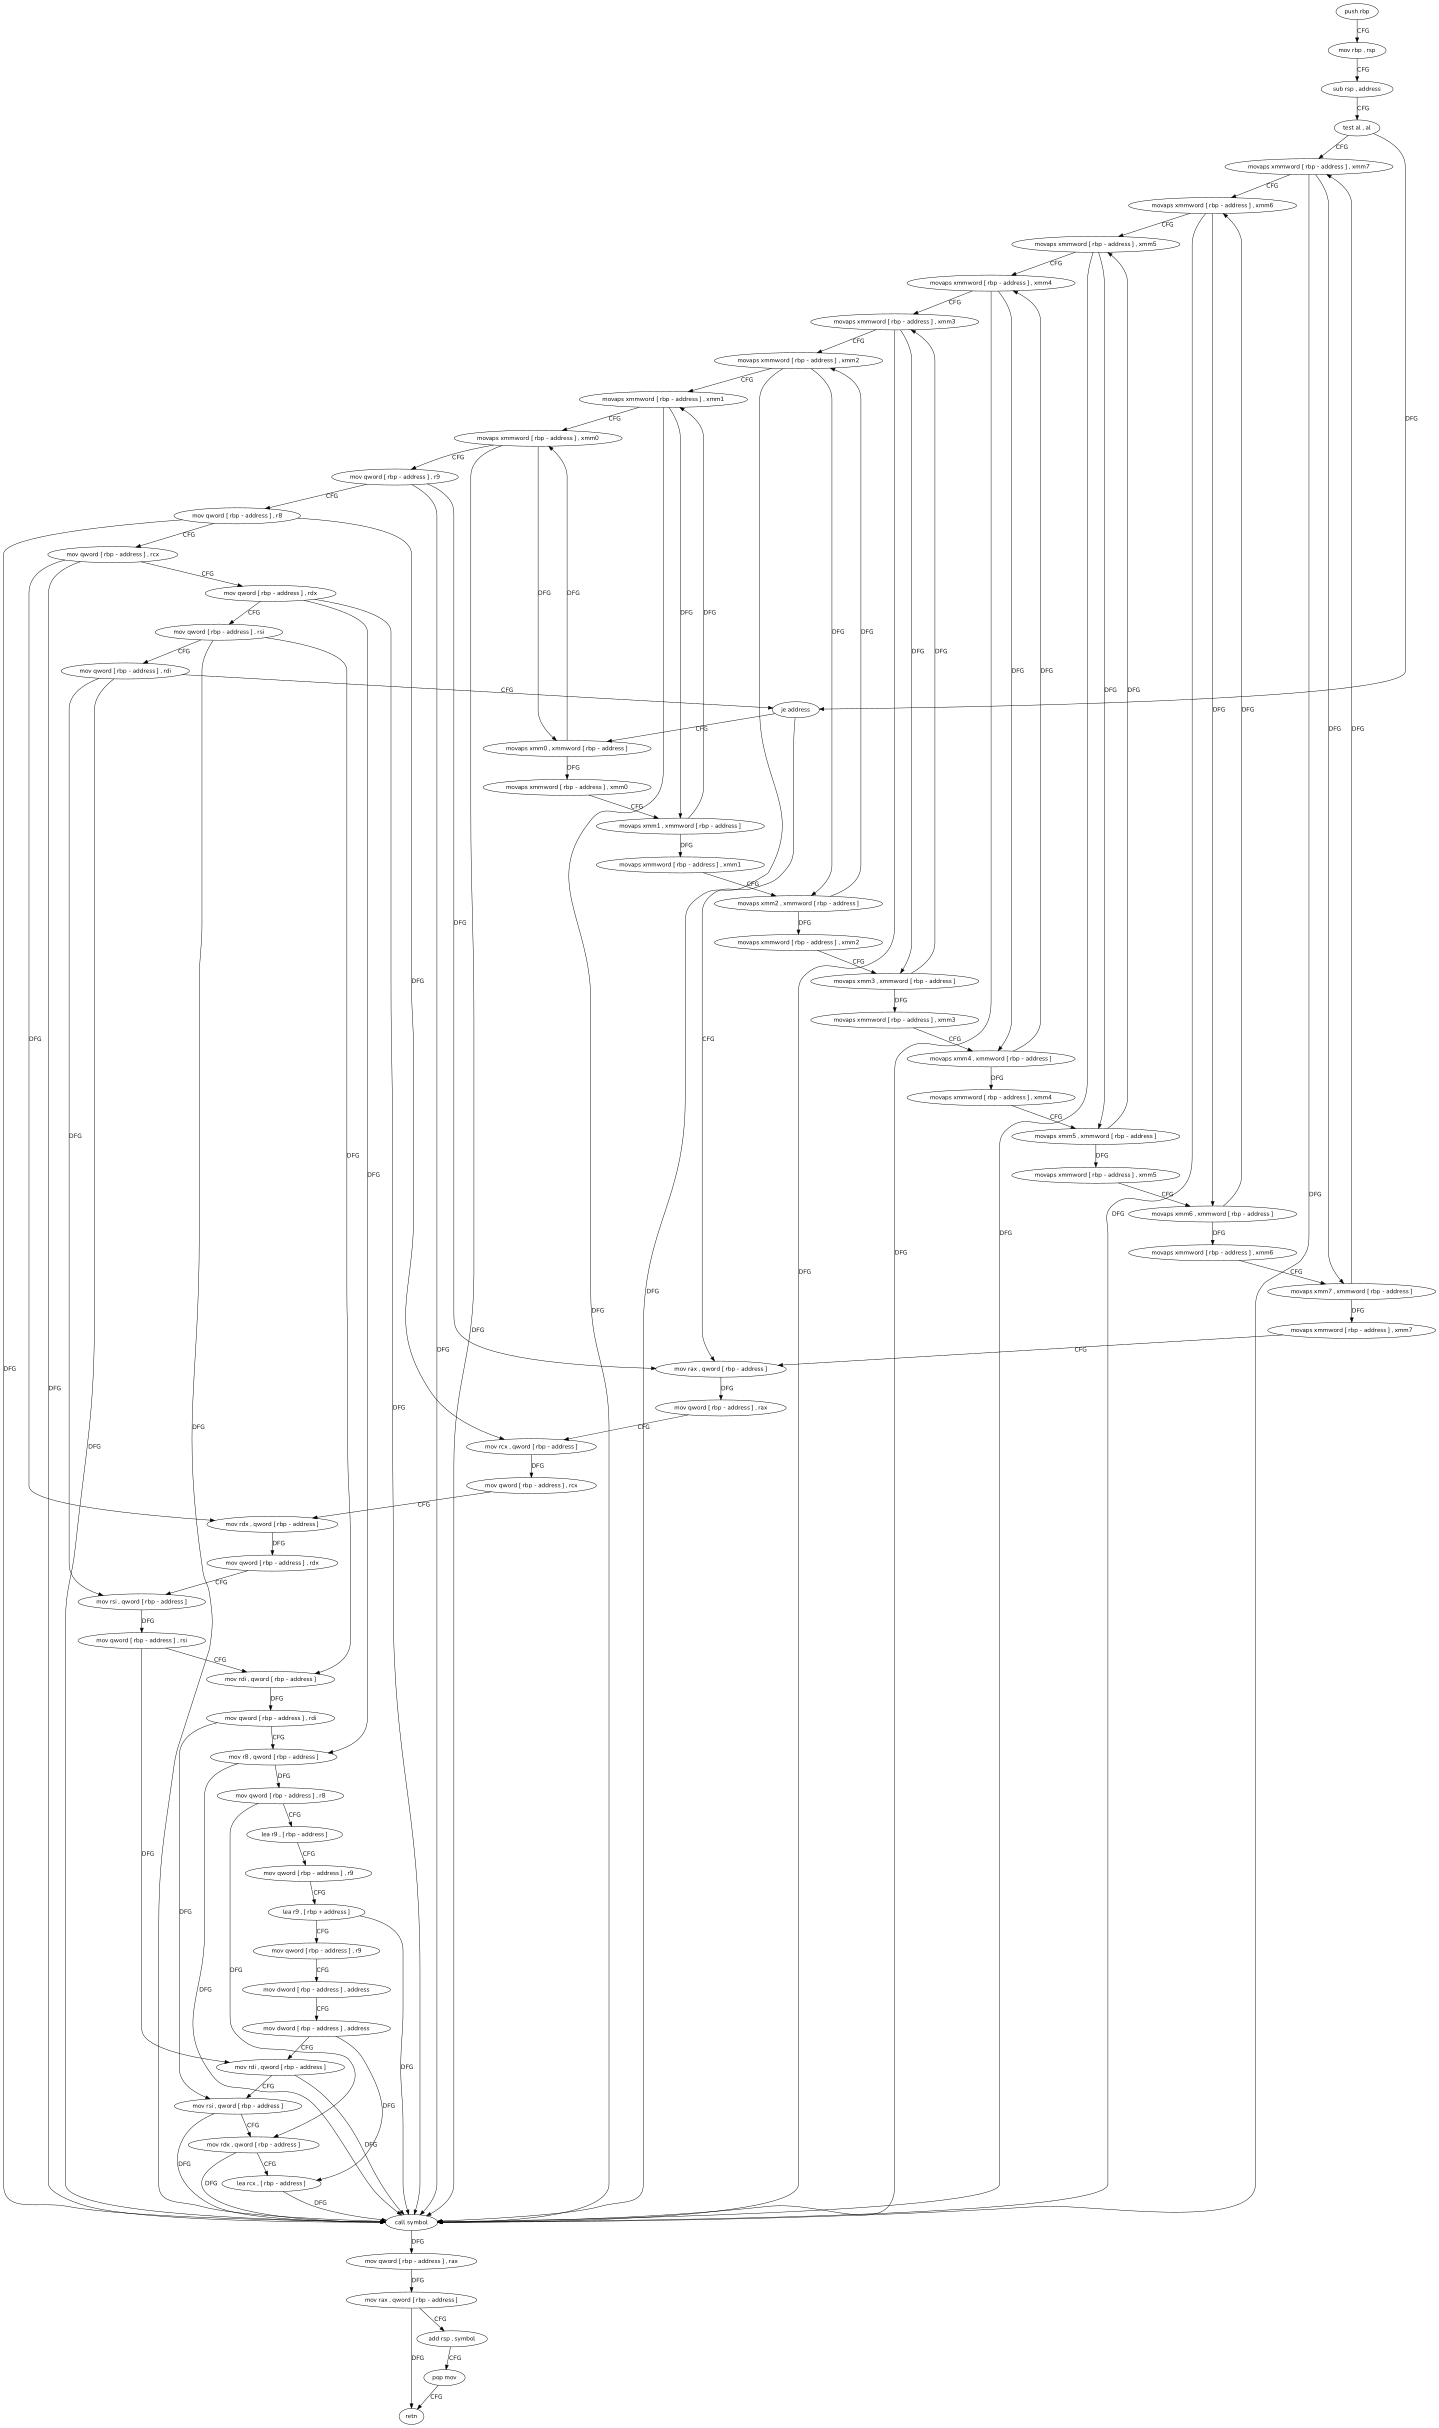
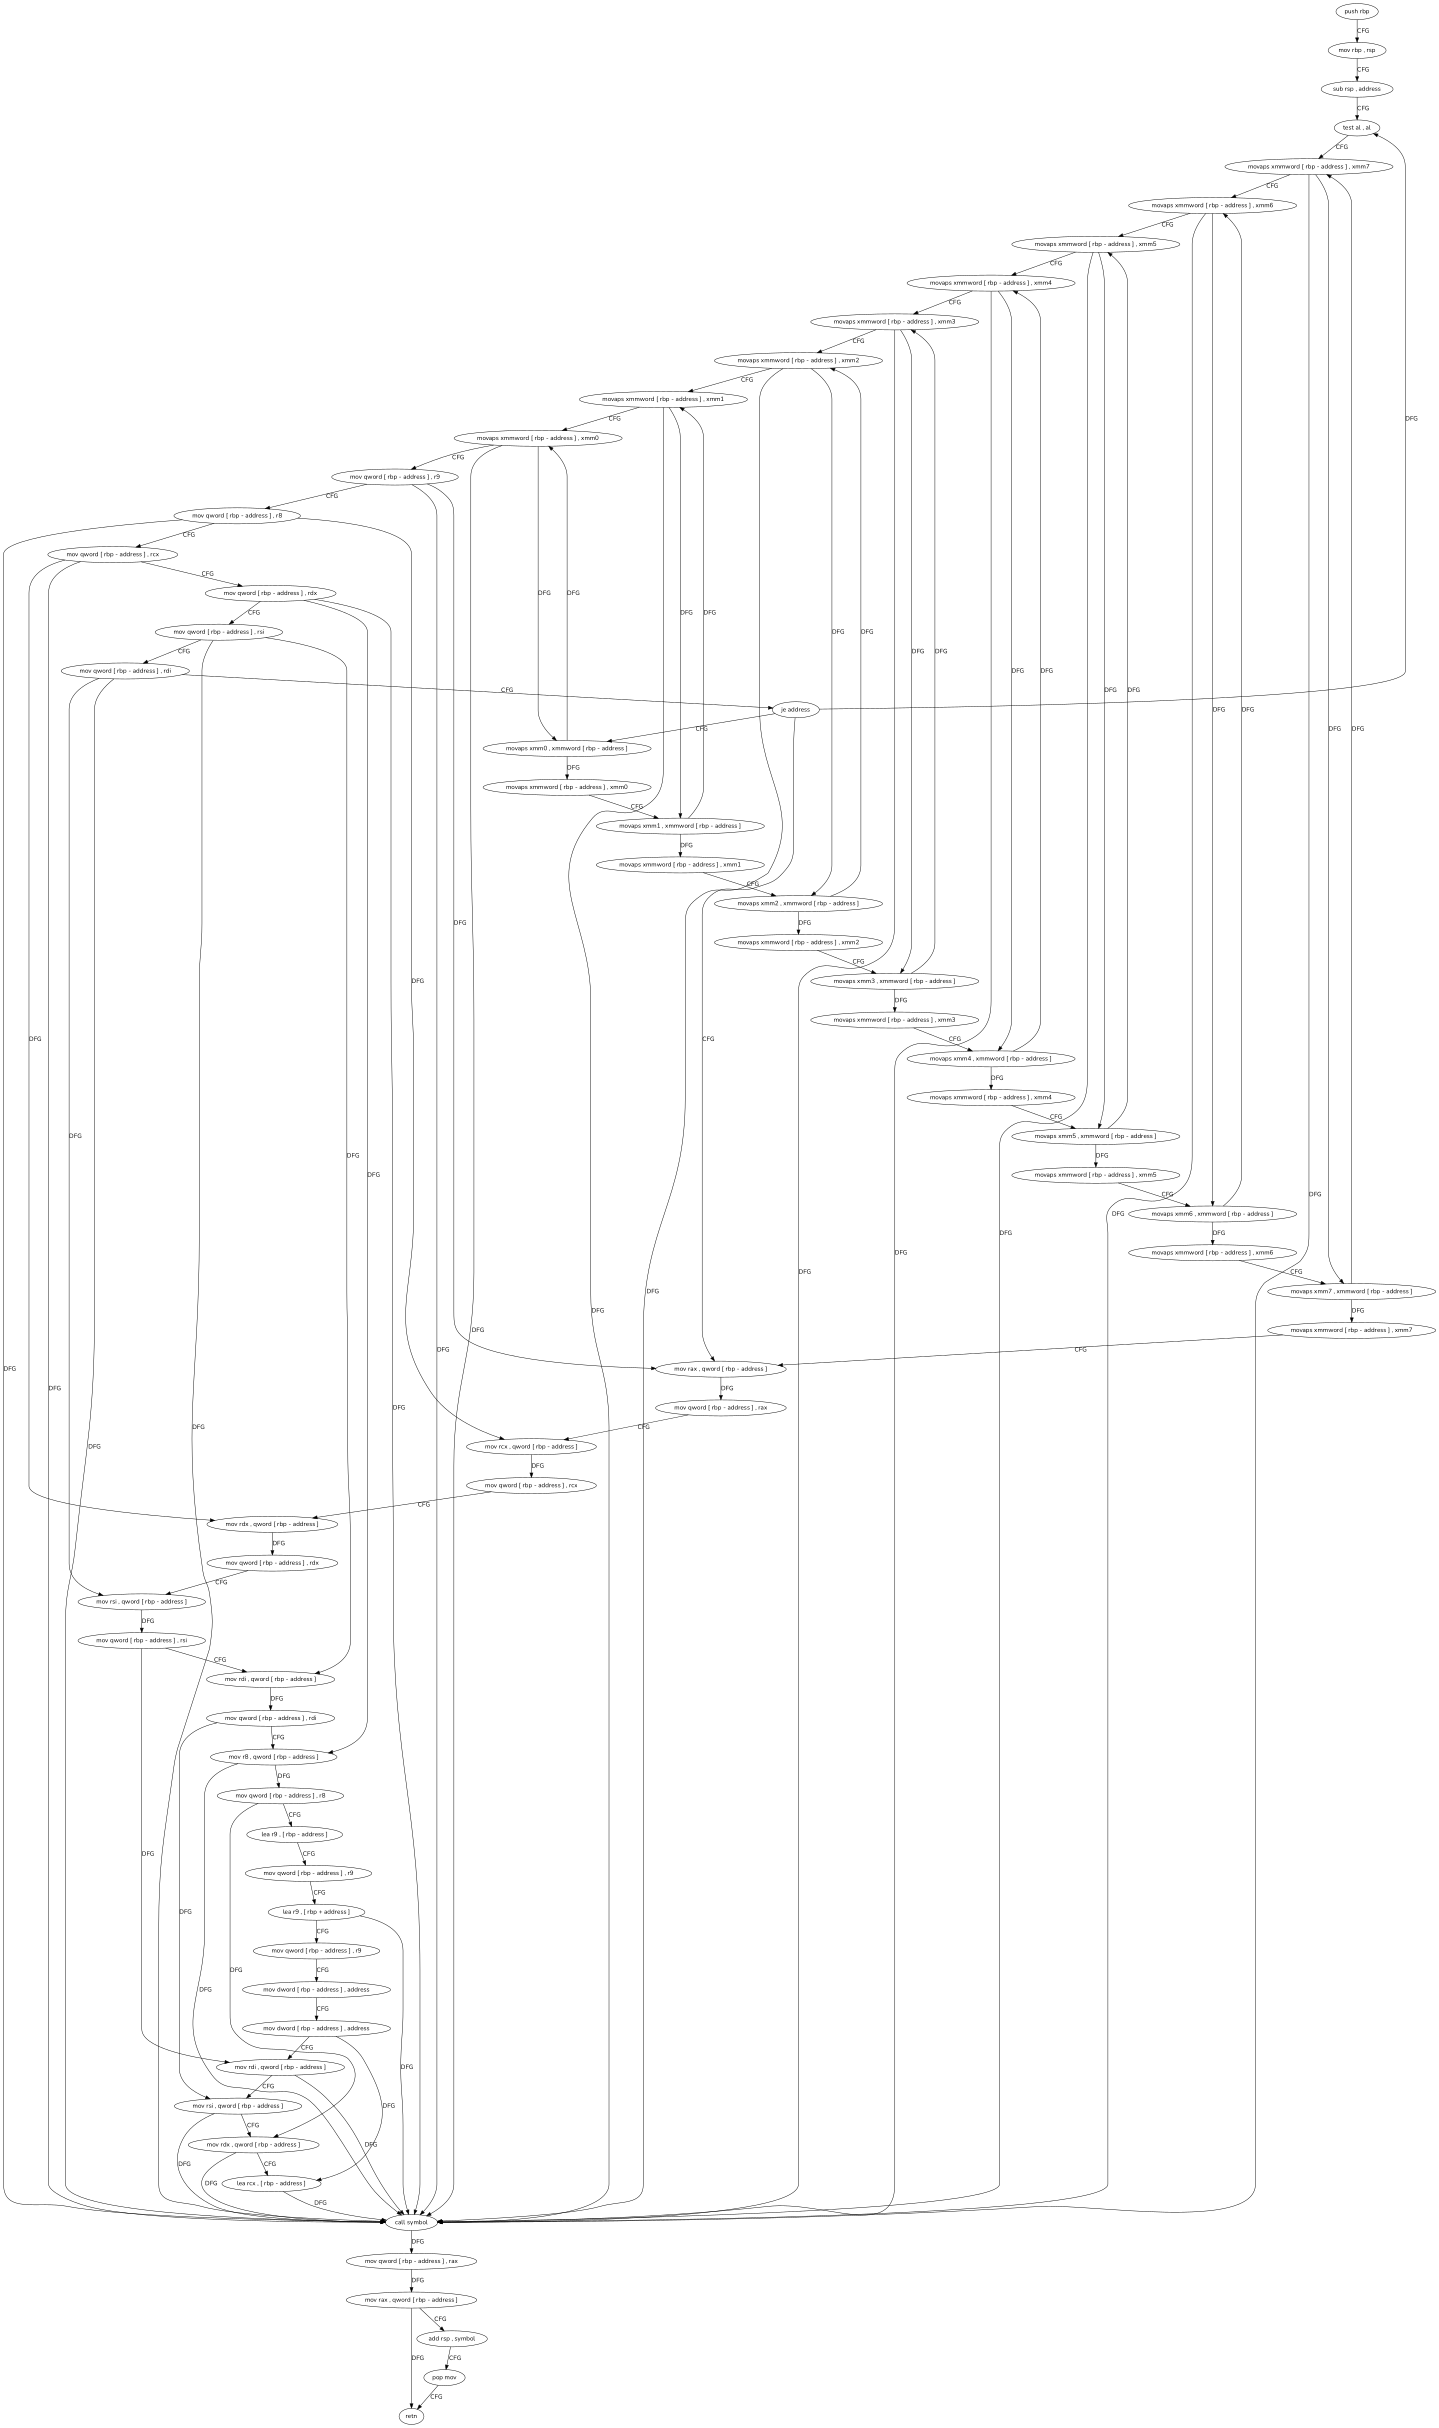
(1391, 678) -> (1387, 680)
